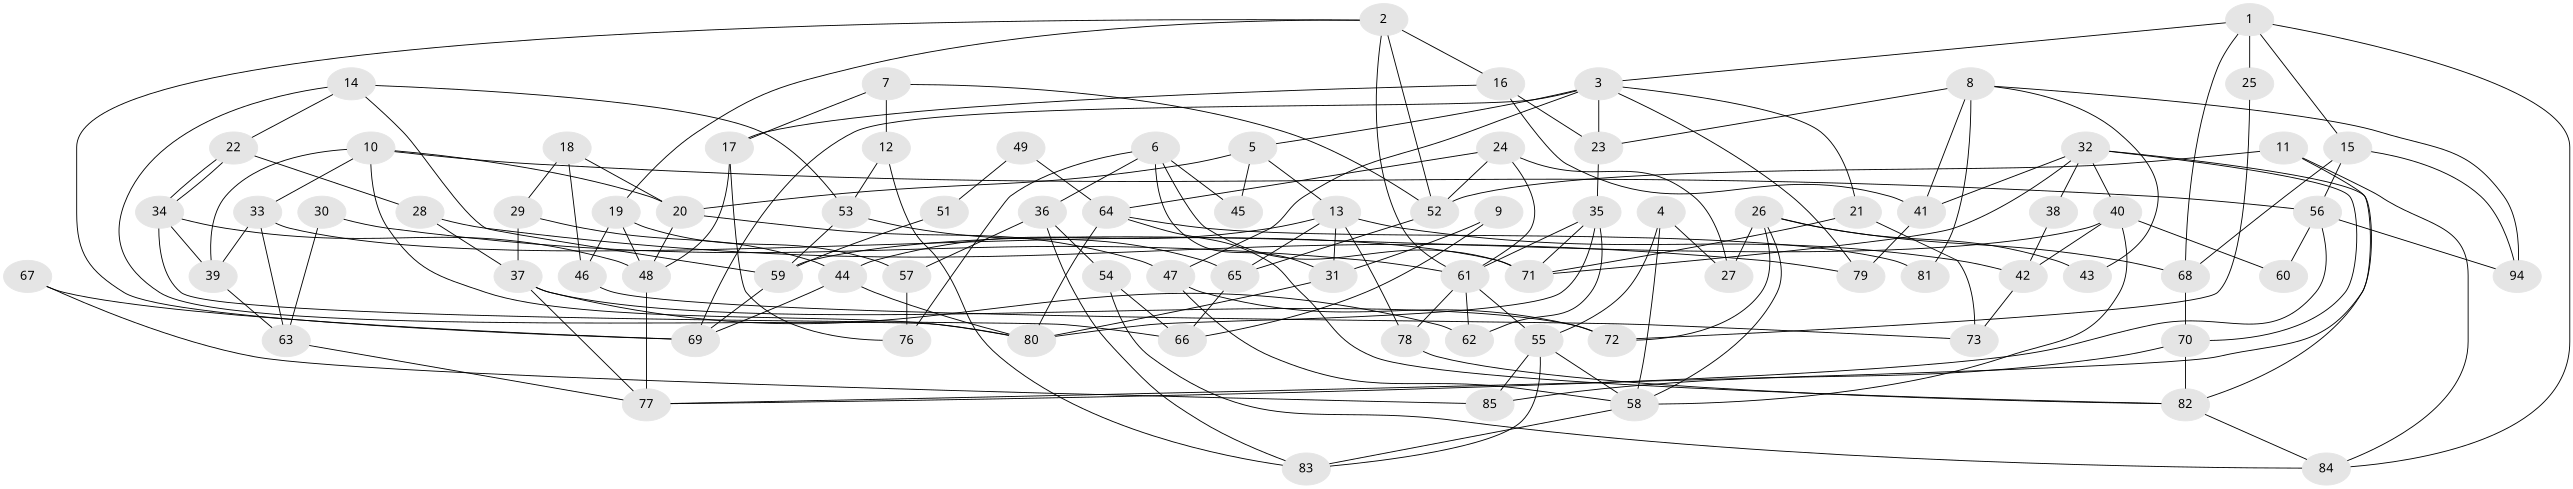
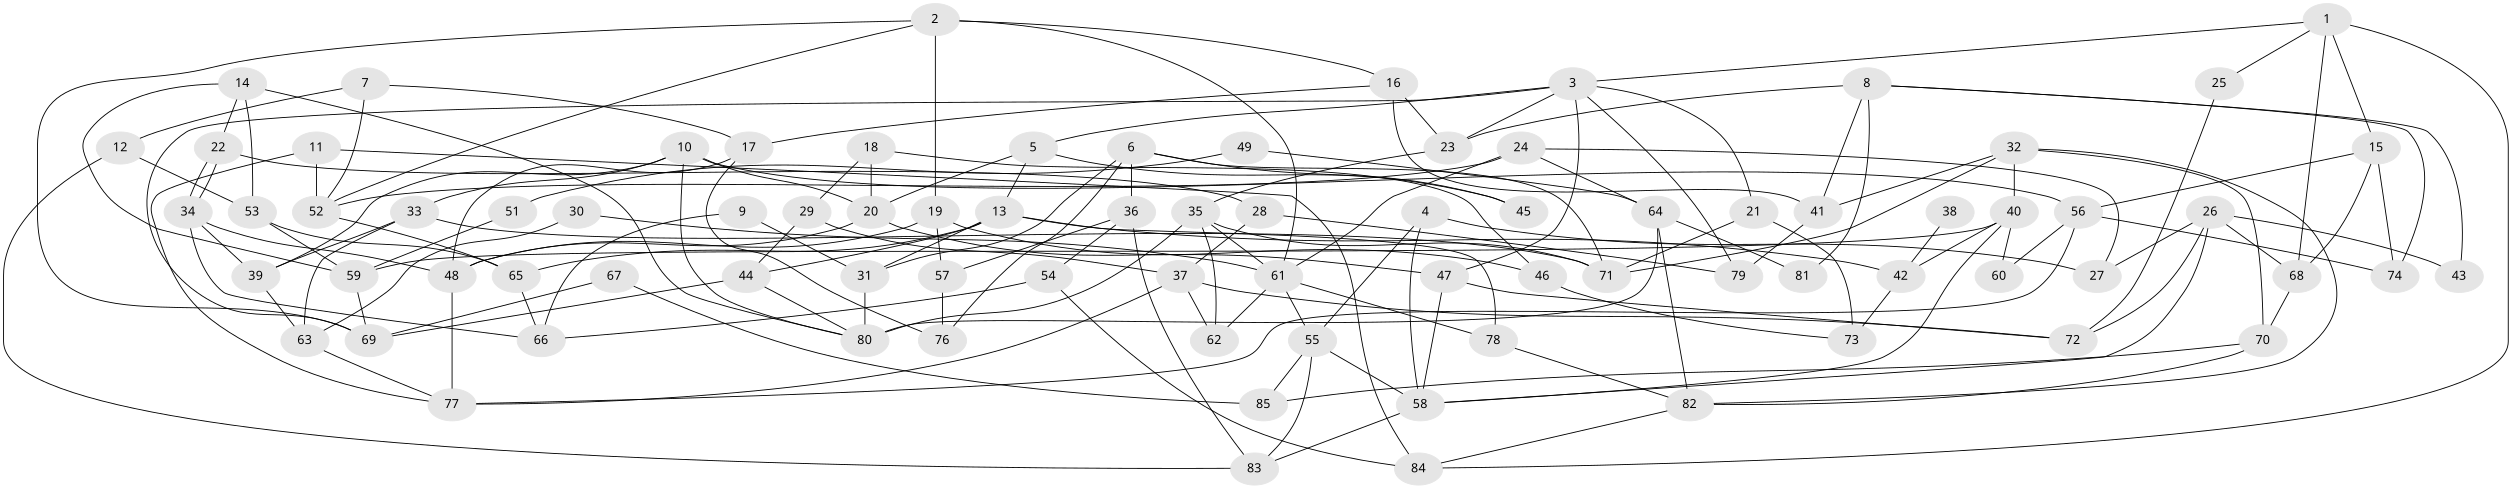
(2070, 180) -> none
(2517, 276) -> (2395, 276)
